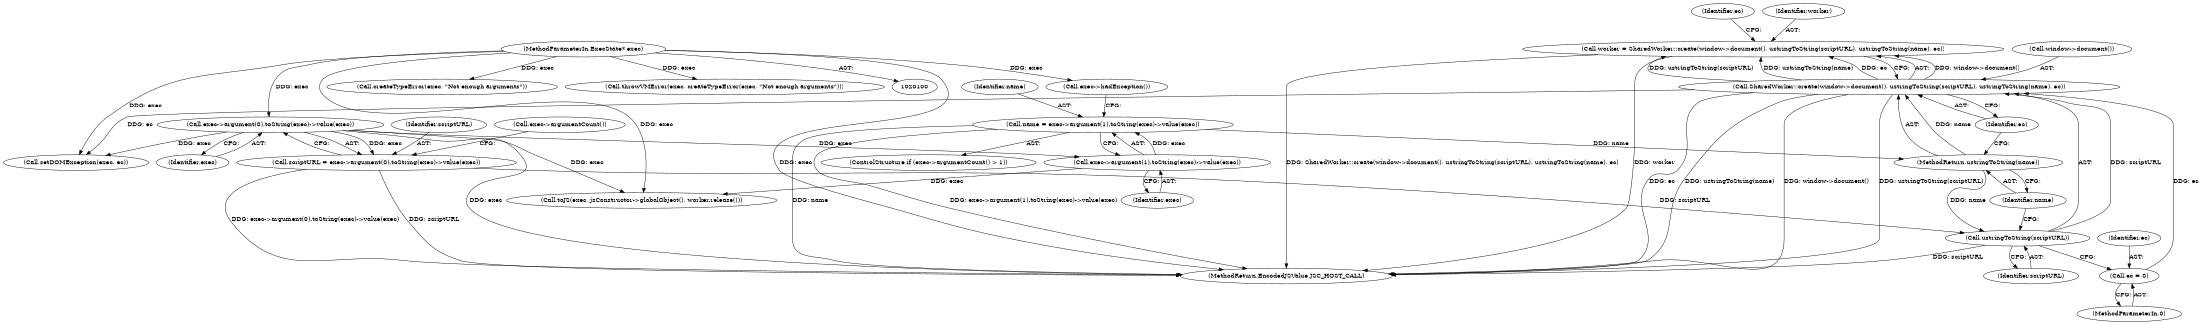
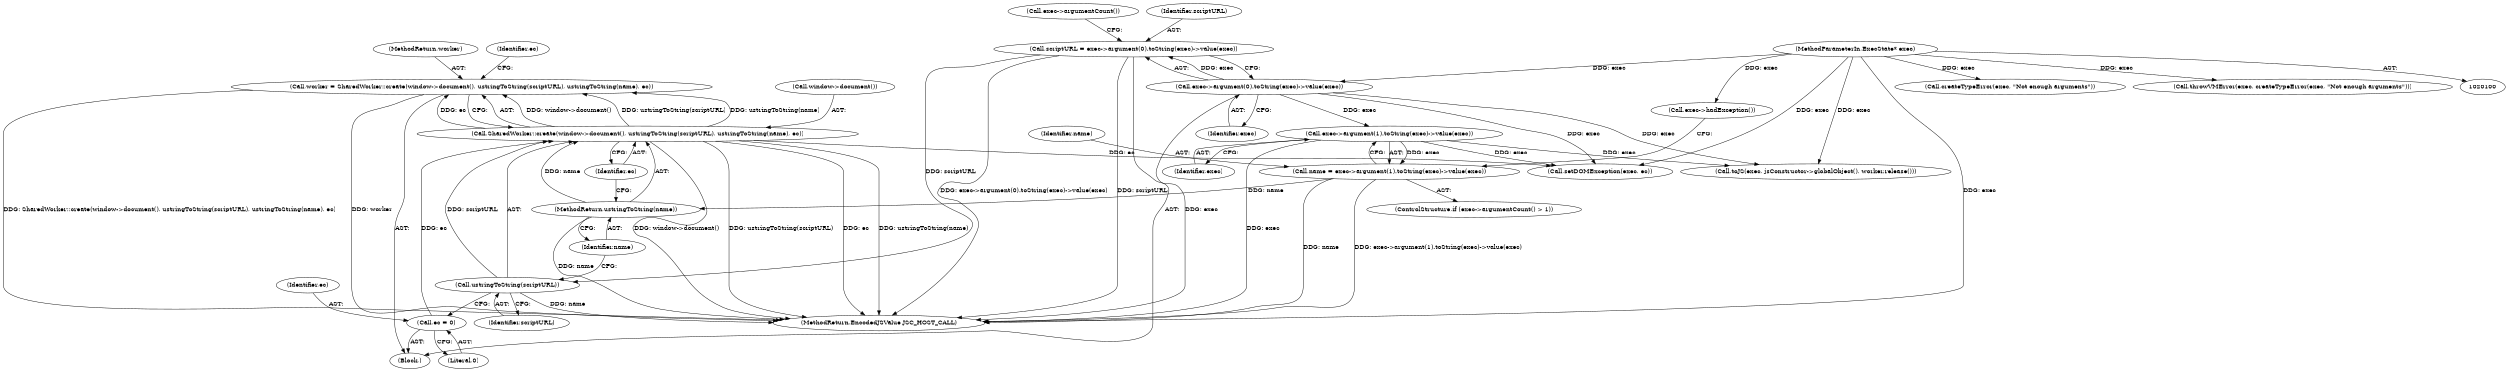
(1804, 11) -> (426, 49)
none -> (1486, 155)
(1950, 194) -> (630, 300)
(1958, 257) -> (568, 304)
none -> (1219, 303)
(2129, 314) -> (463, 361)
none -> (410, 361)
